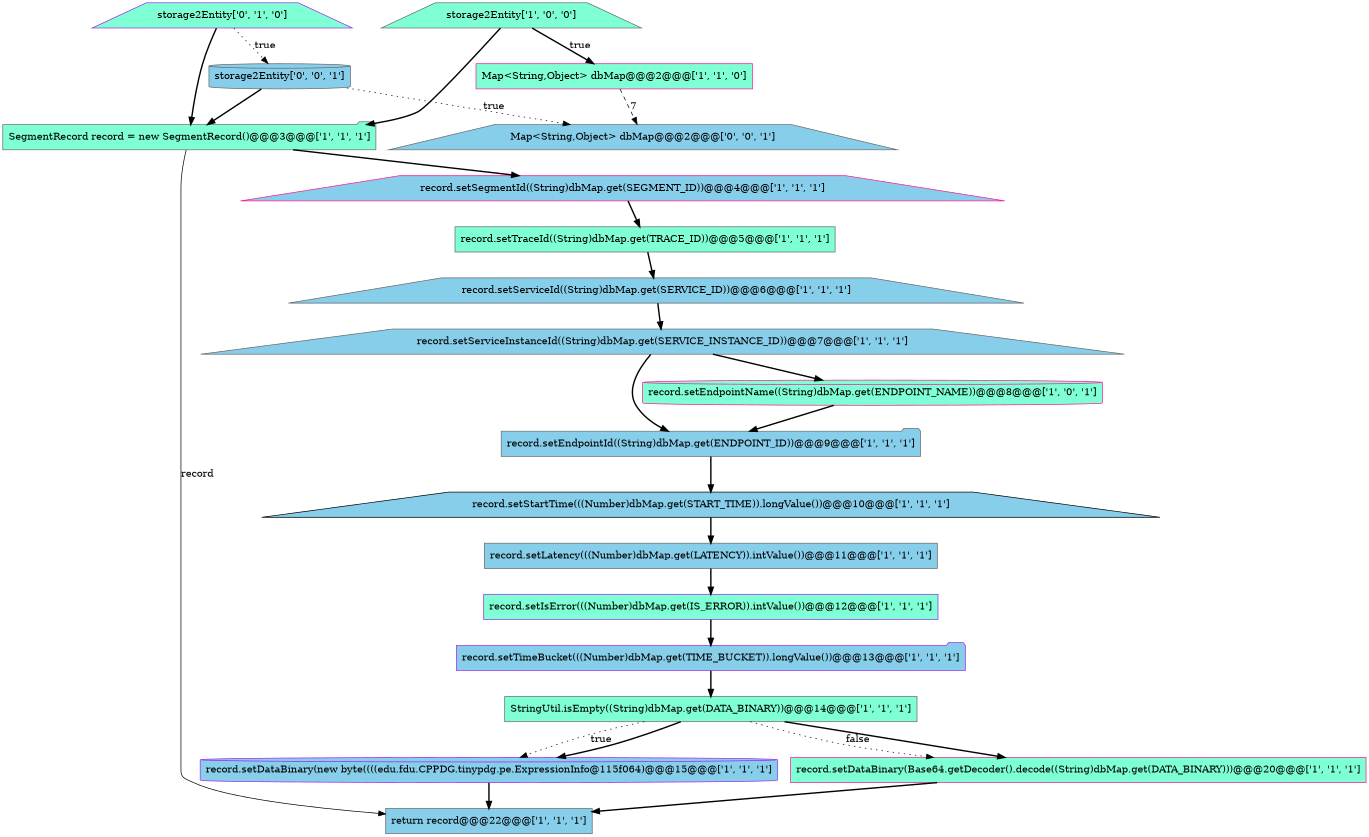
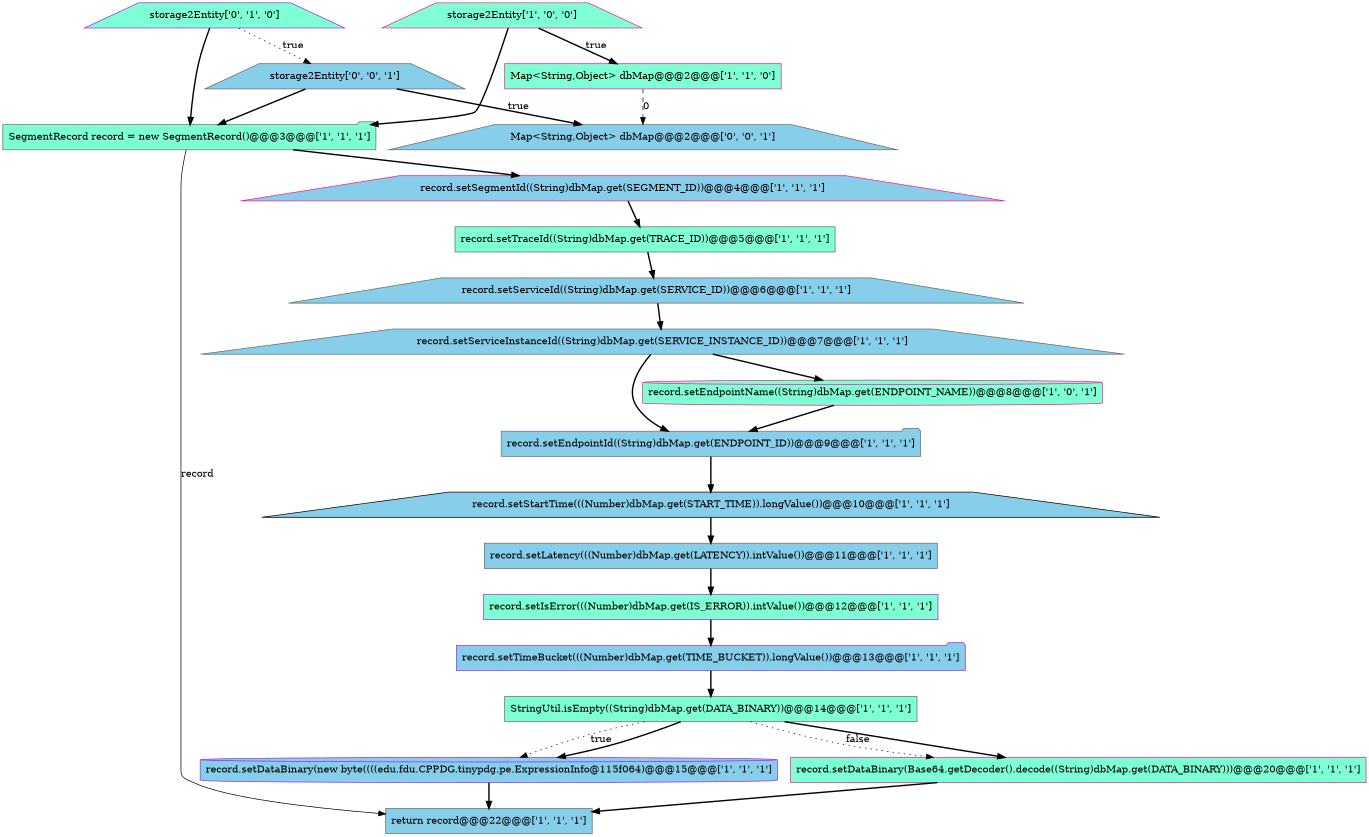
(511, 15) -> (512, 15)
(280, 76) -> (335, 76)
(455, 106) -> (485, 106)
(634, 107) -> (646, 107)
